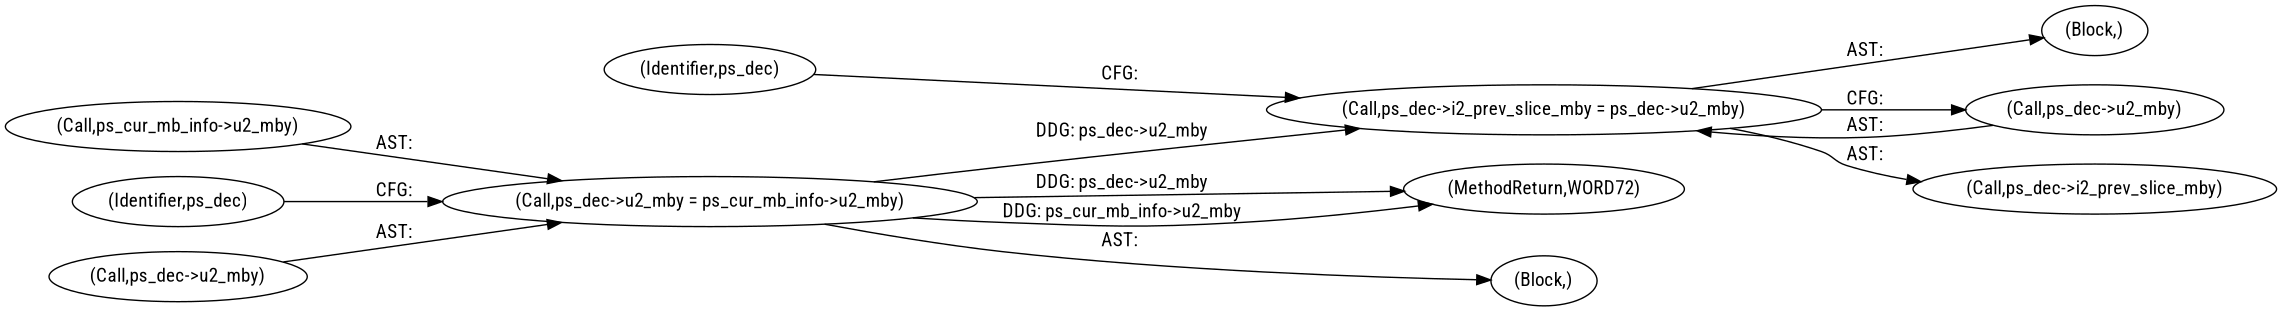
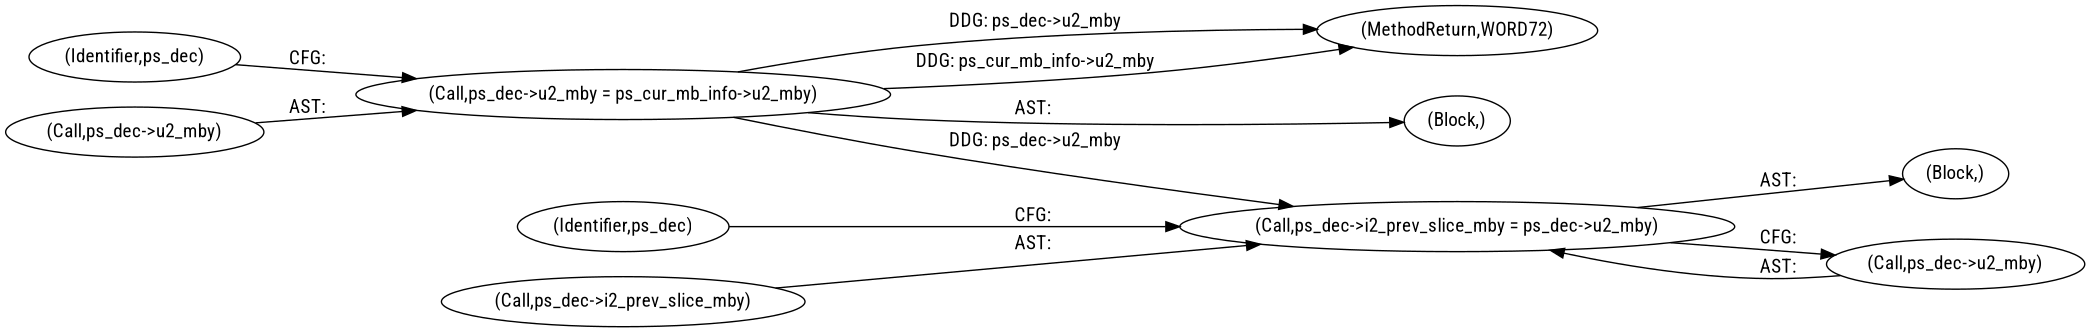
(178, 127) -> none
(1820, 151) -> (1011, 267)
